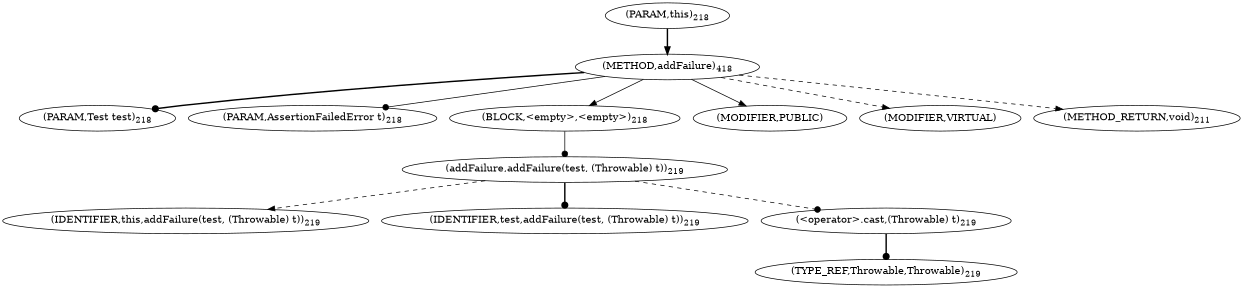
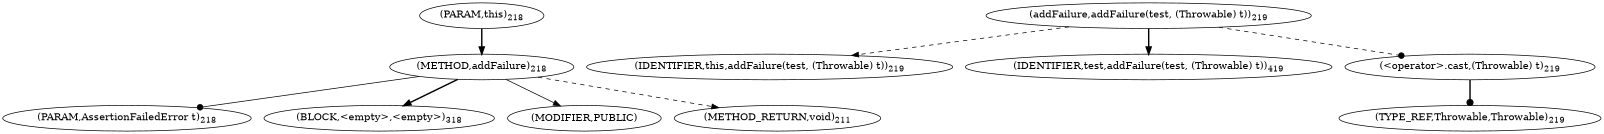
(724, 66) -> (539, 66)
(620, 91) -> (434, 91)
(640, 117) -> (454, 117)
(97, 118) -> none
(940, 118) -> none
(565, 141) -> none
(565, 192) -> (1149, 38)
(692, 220) -> (1276, 66)
